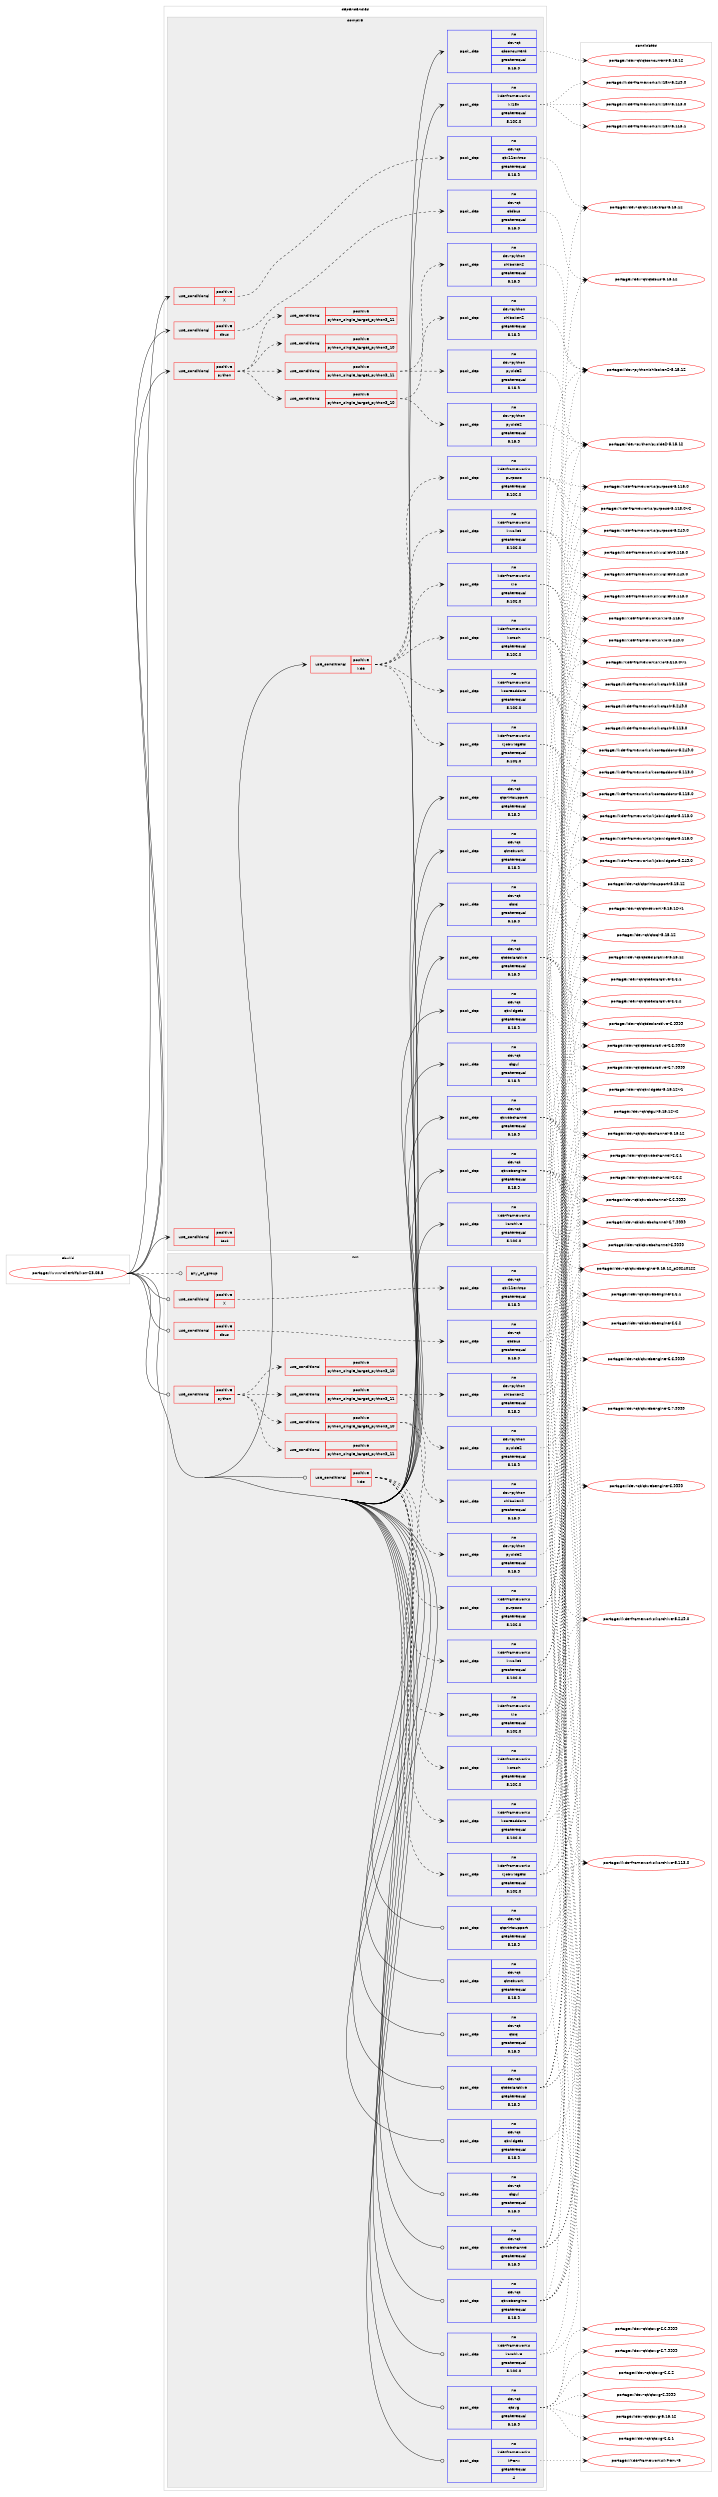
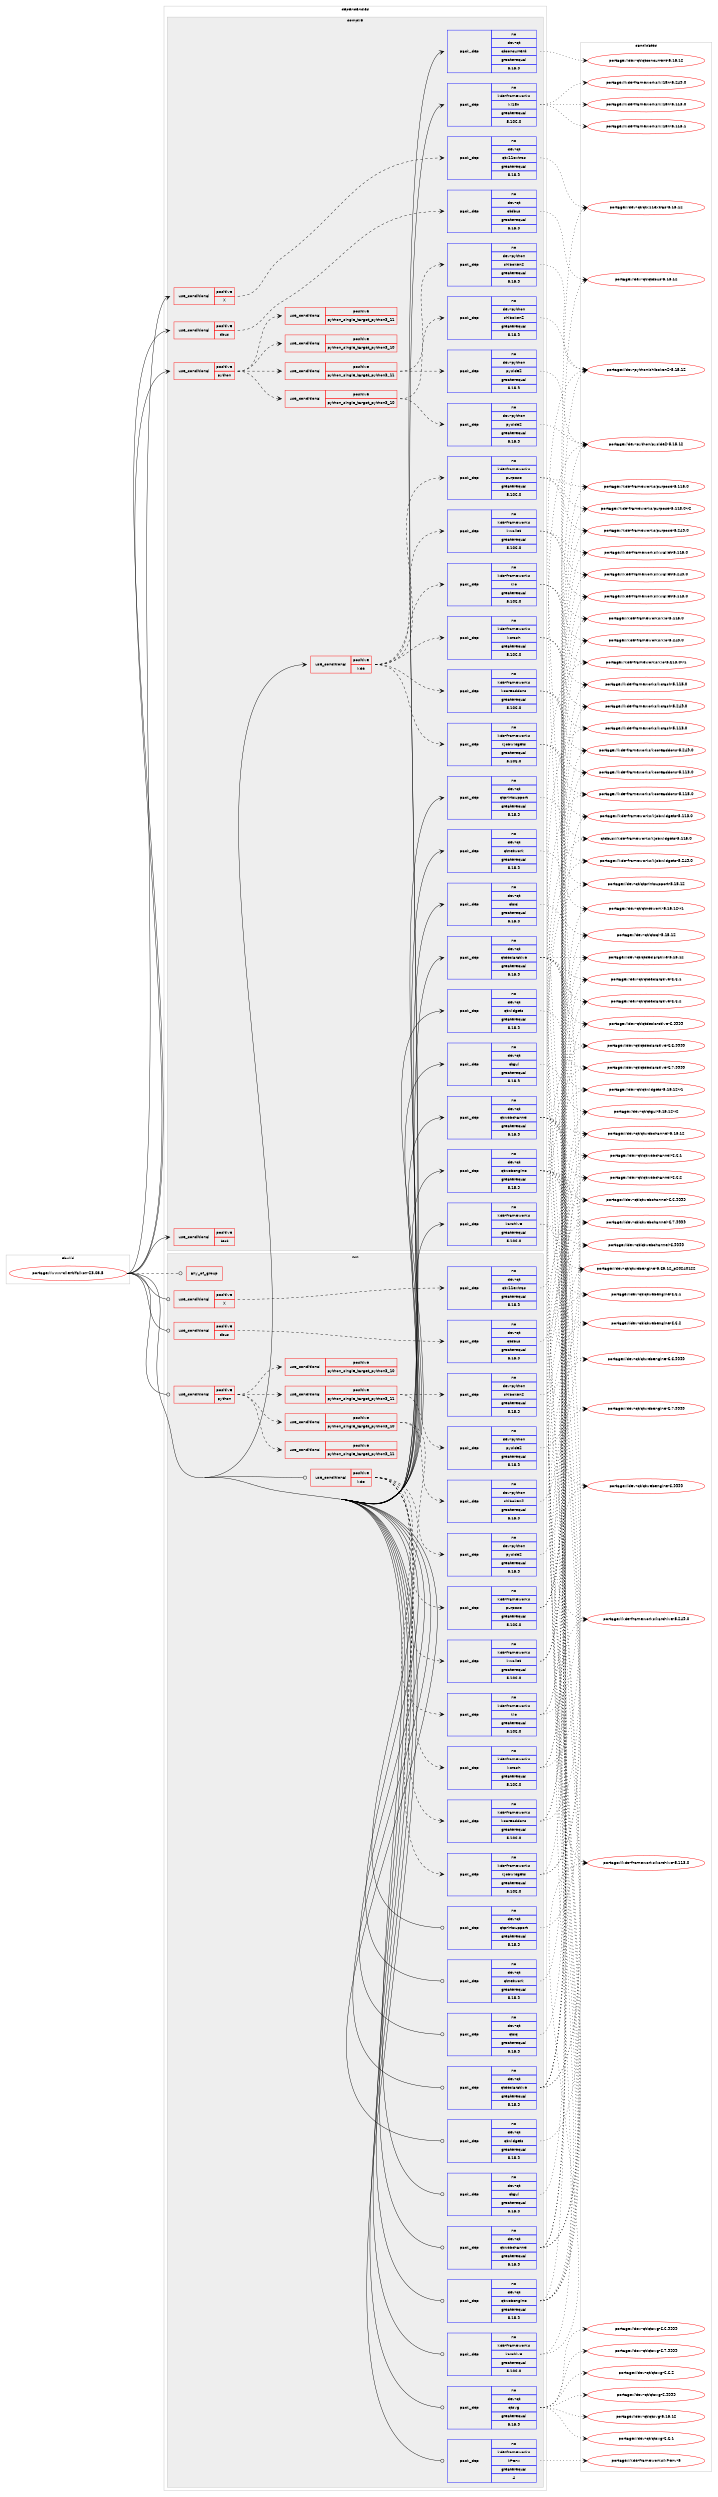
(646, 839) -> (646, 839)
(646, 1269) -> (646, 1269)
